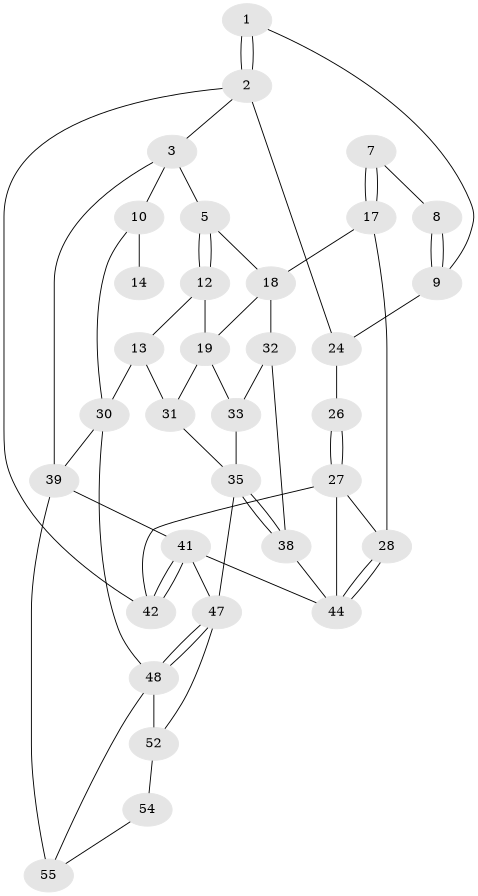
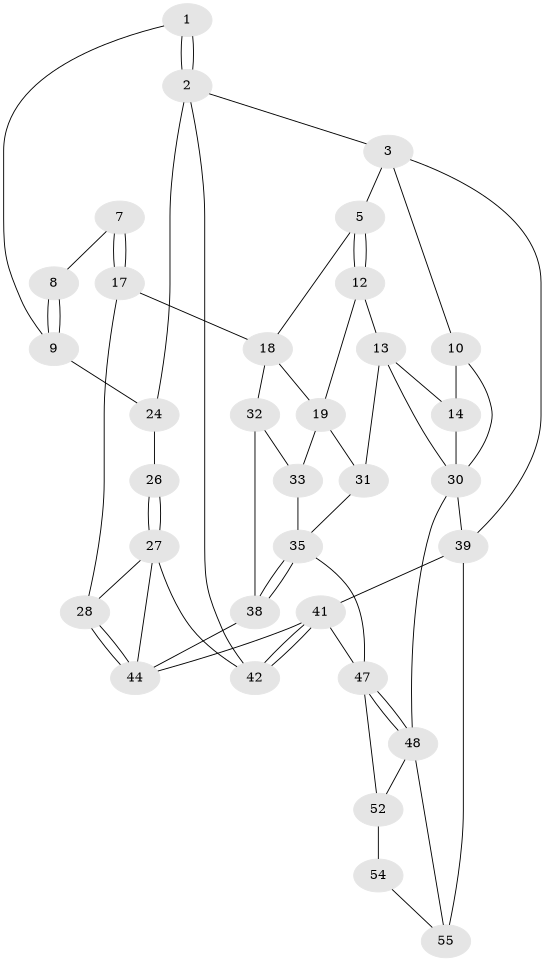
none -> (419, 382)
none -> (456, 448)
